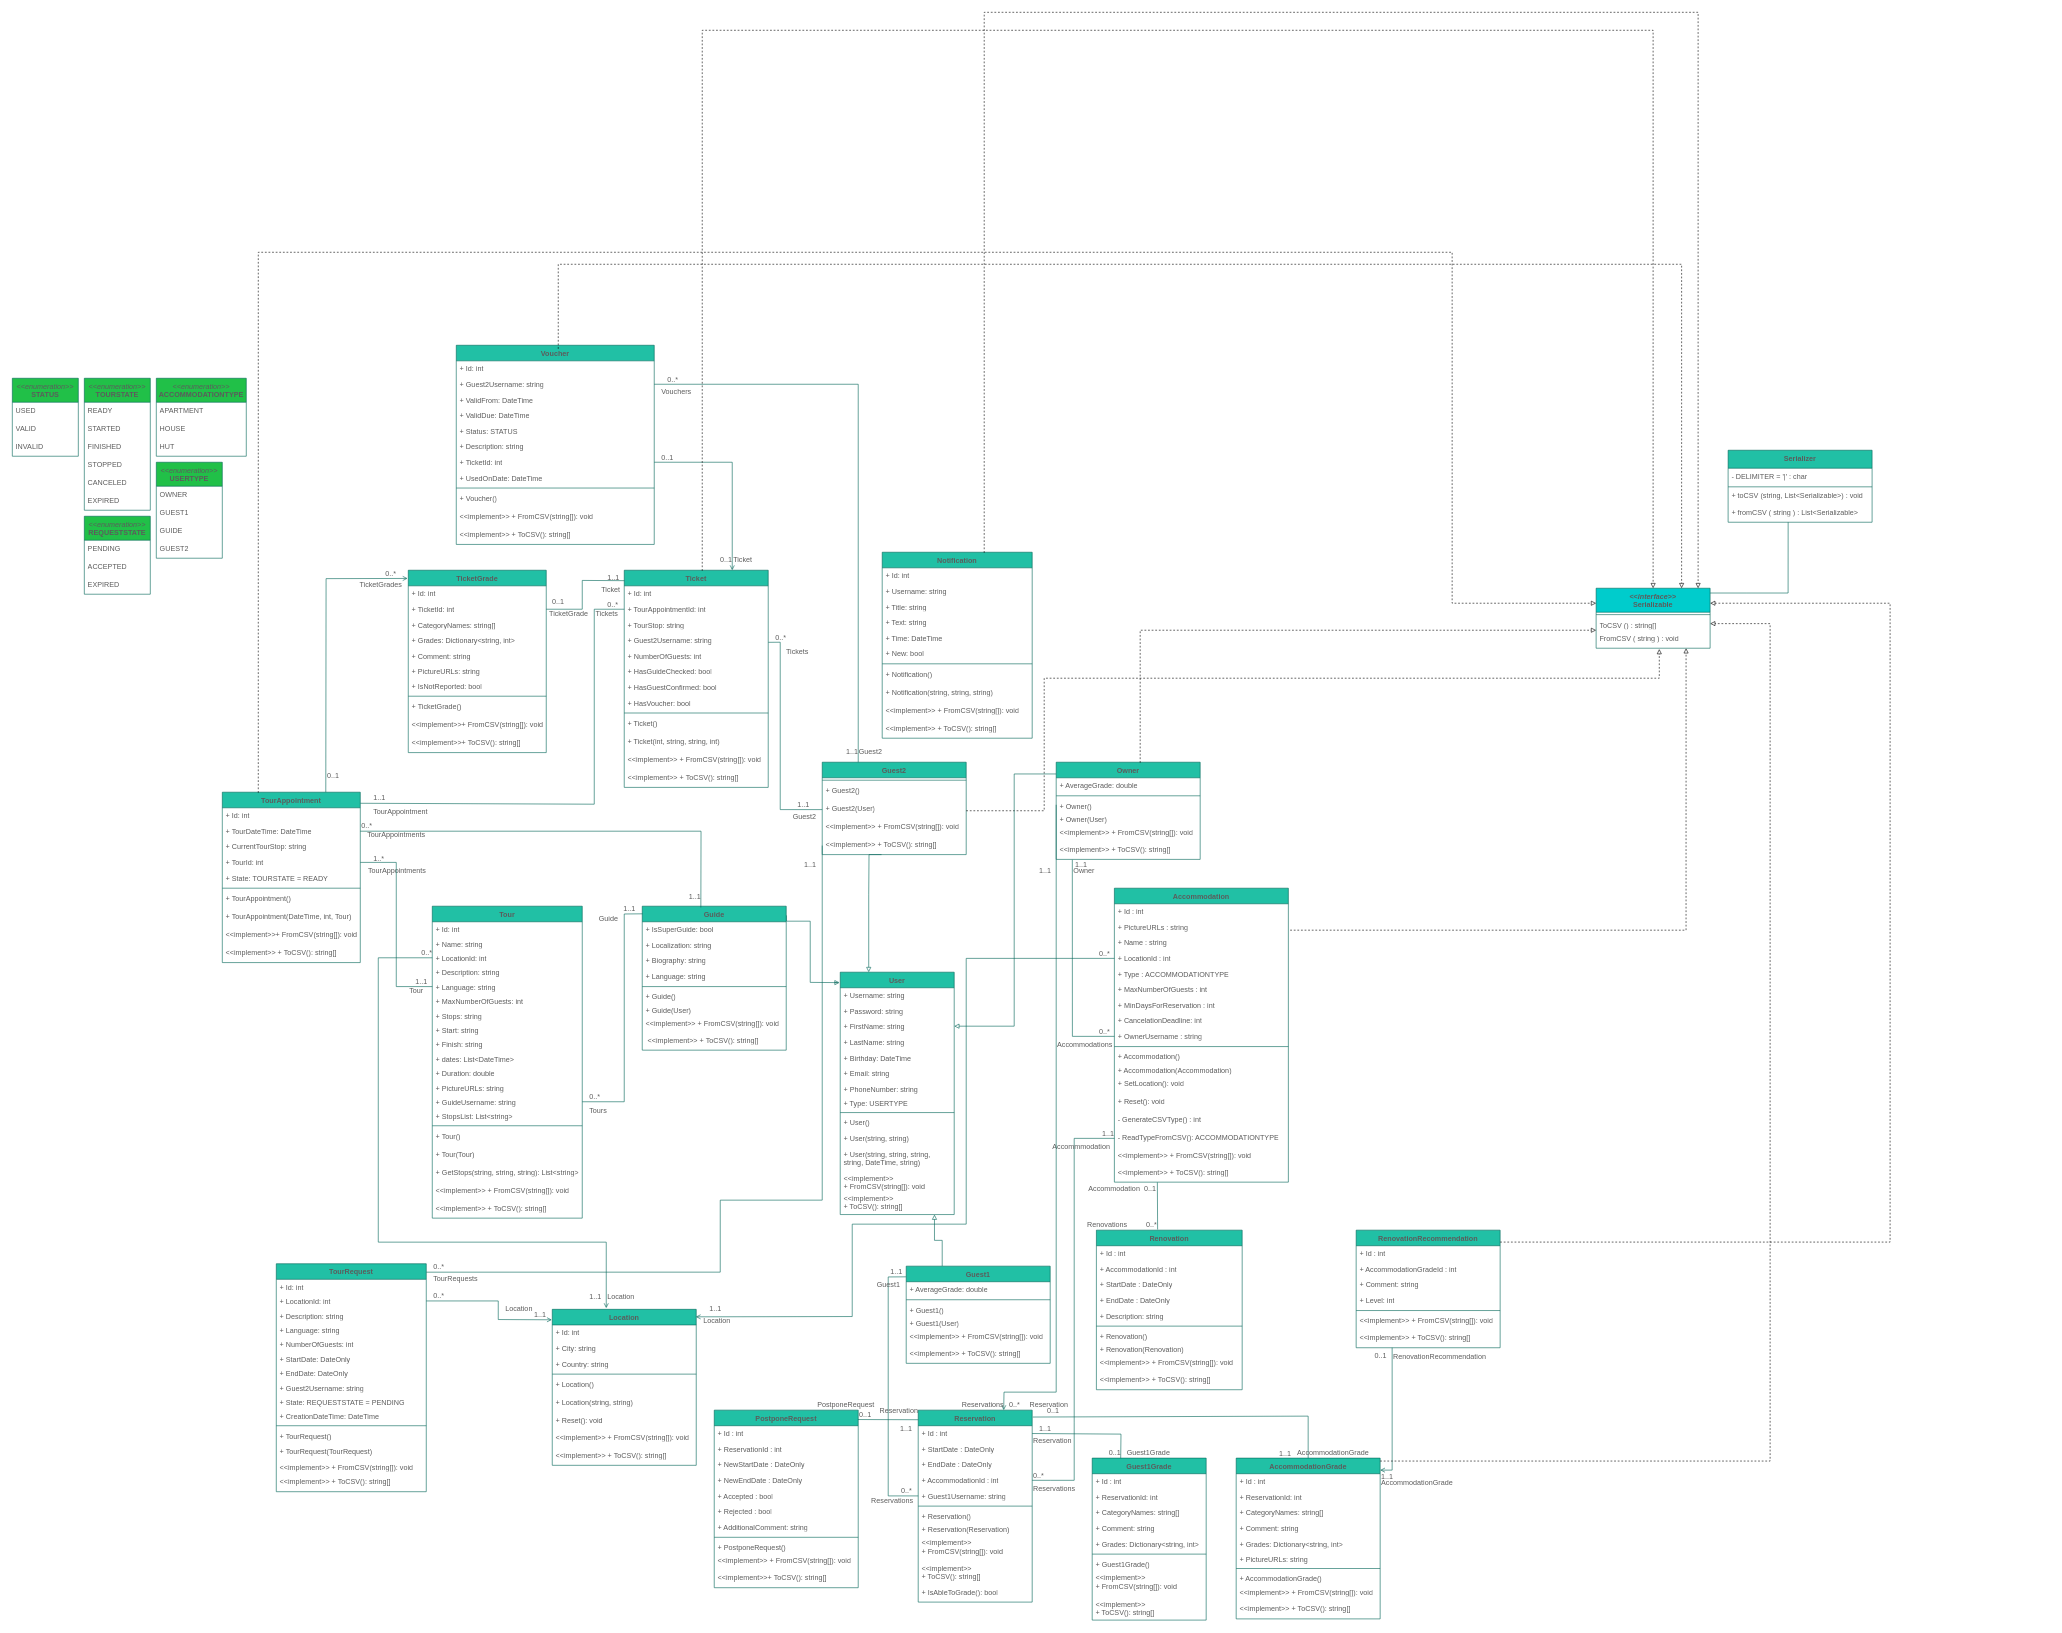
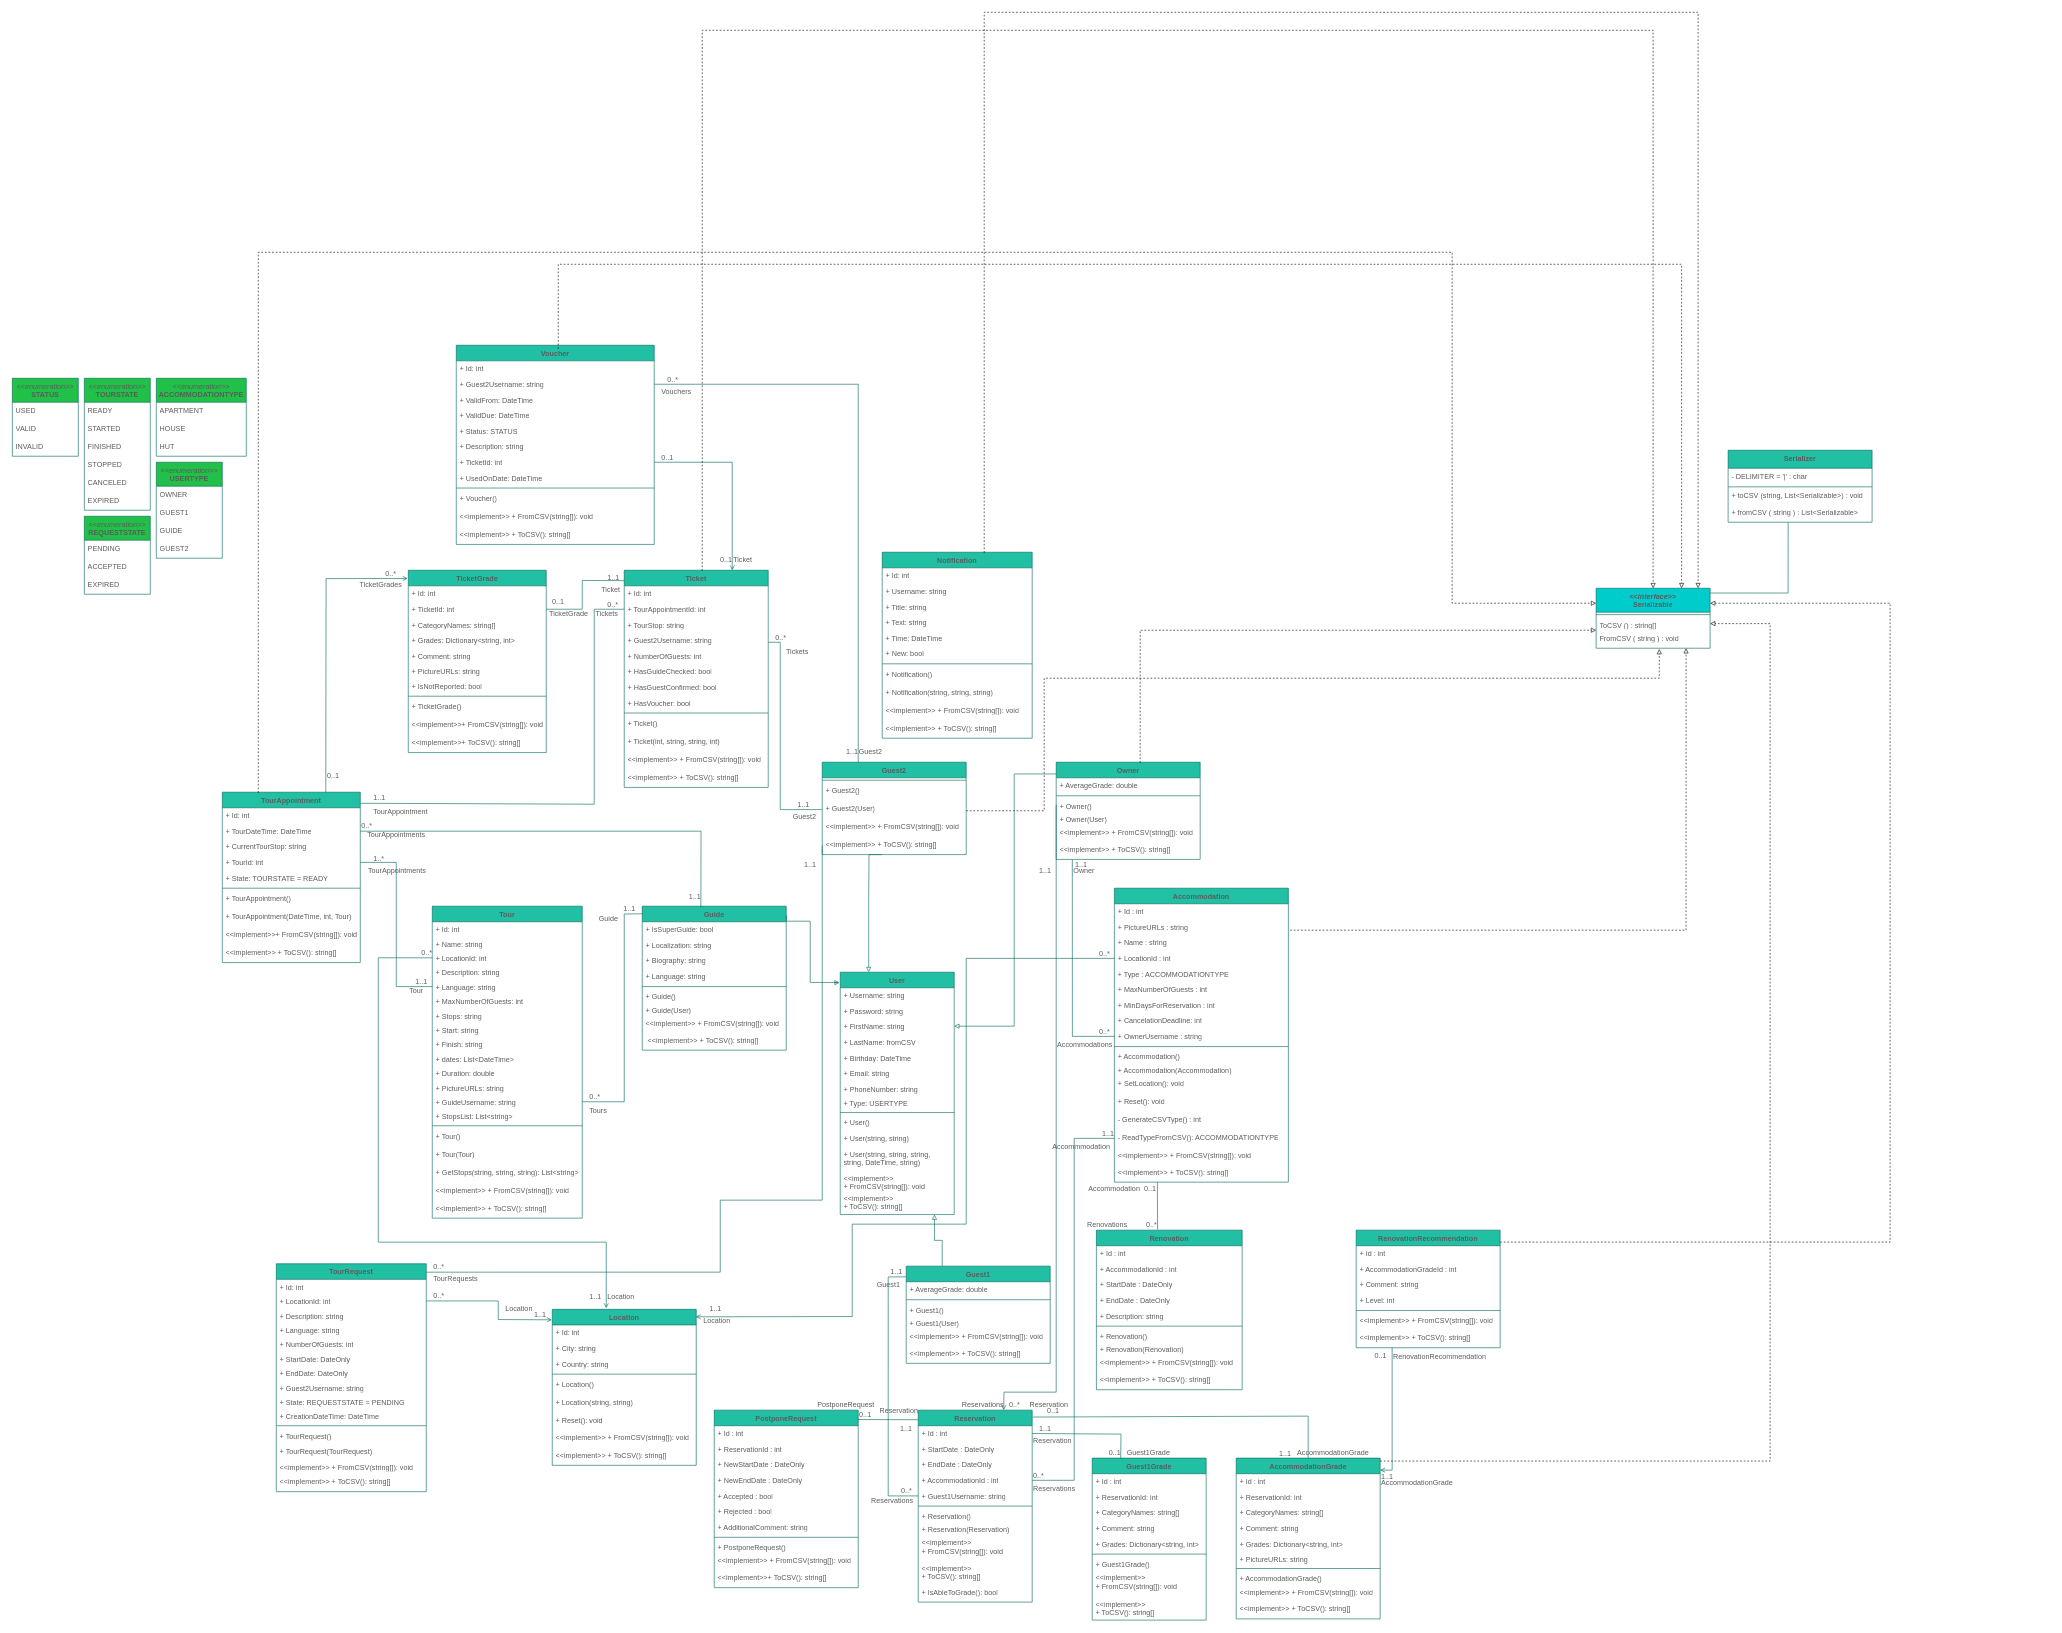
(876, 1043) -> (879, 1043)
